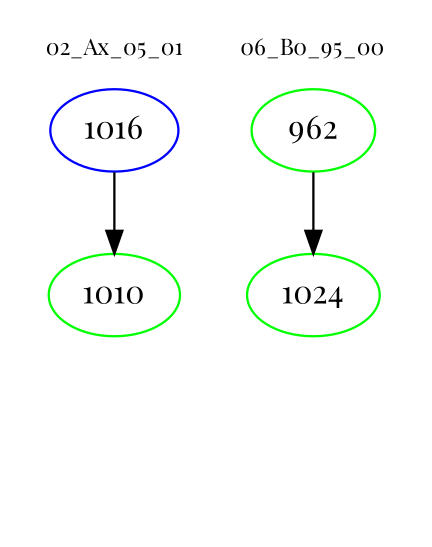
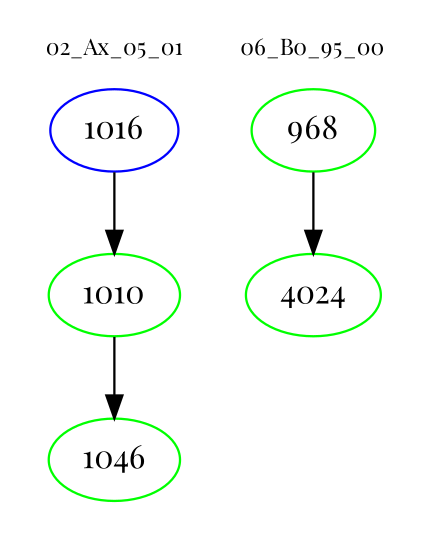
(313, 130) -> (313, 130)
(313, 295) -> (313, 295)
none -> (114, 460)
